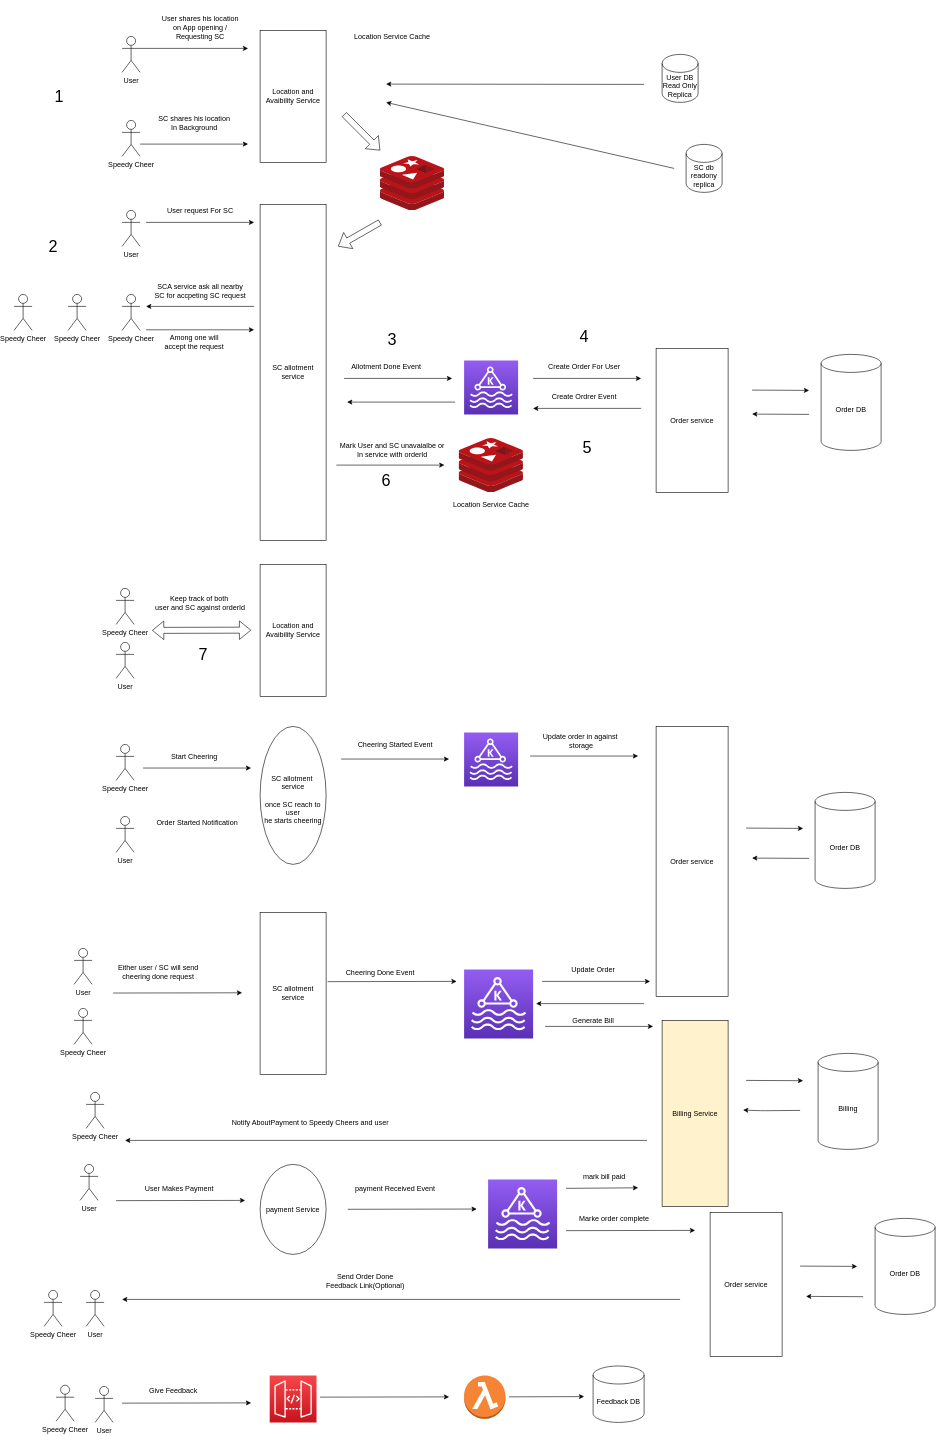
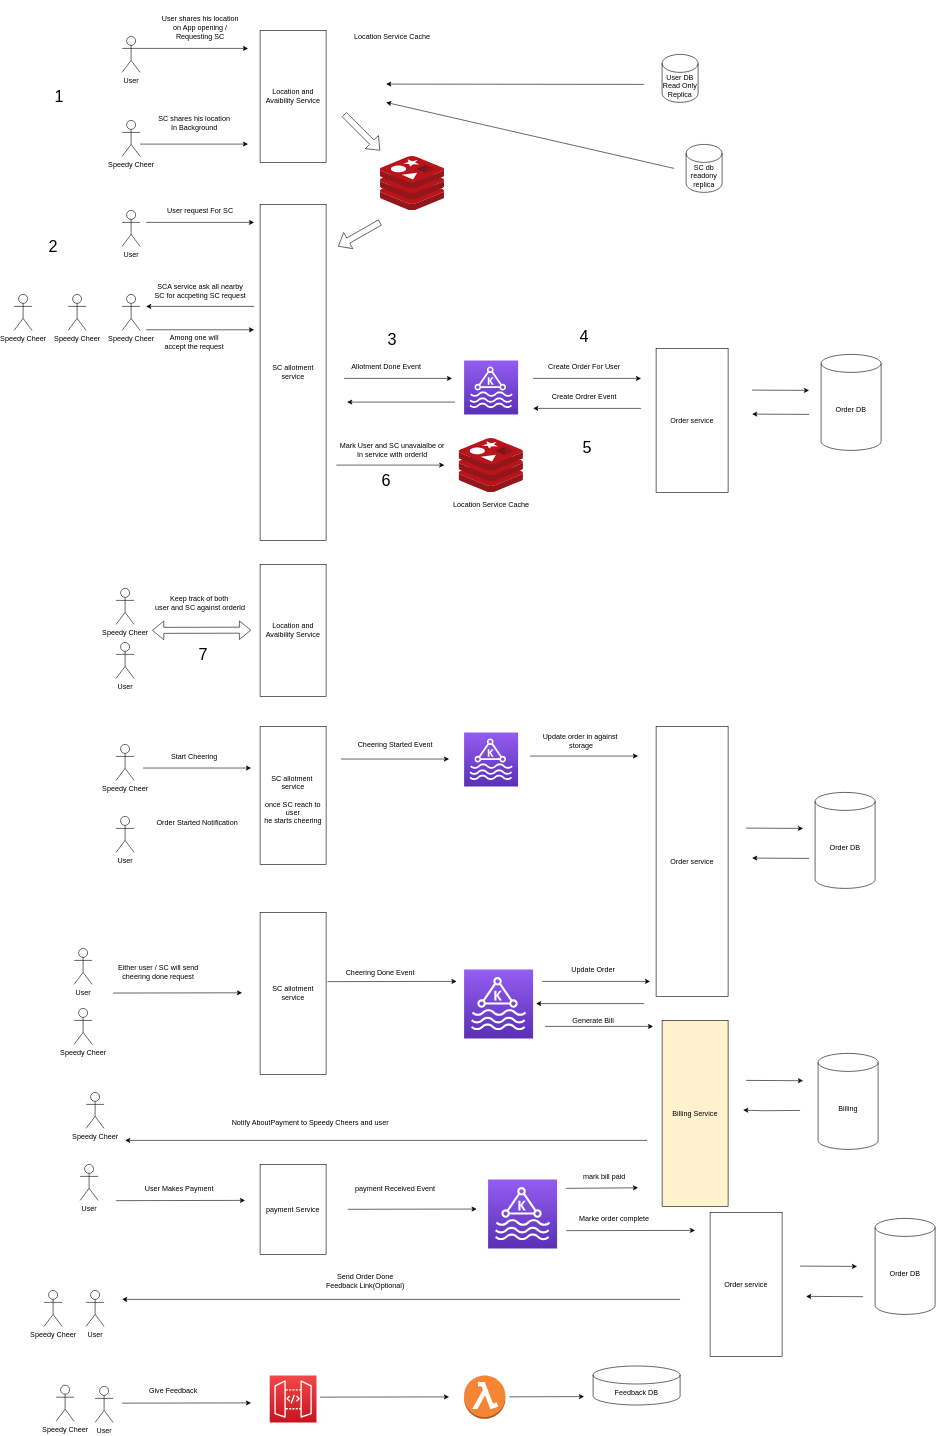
(293, 795) -> (293, 795)
(293, 1209) -> (293, 1209)
(619, 1394) -> (637, 1385)
